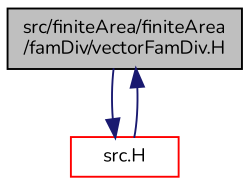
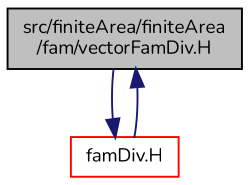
(125, 39) -> (125, 39)
(125, 157) -> (125, 157)
